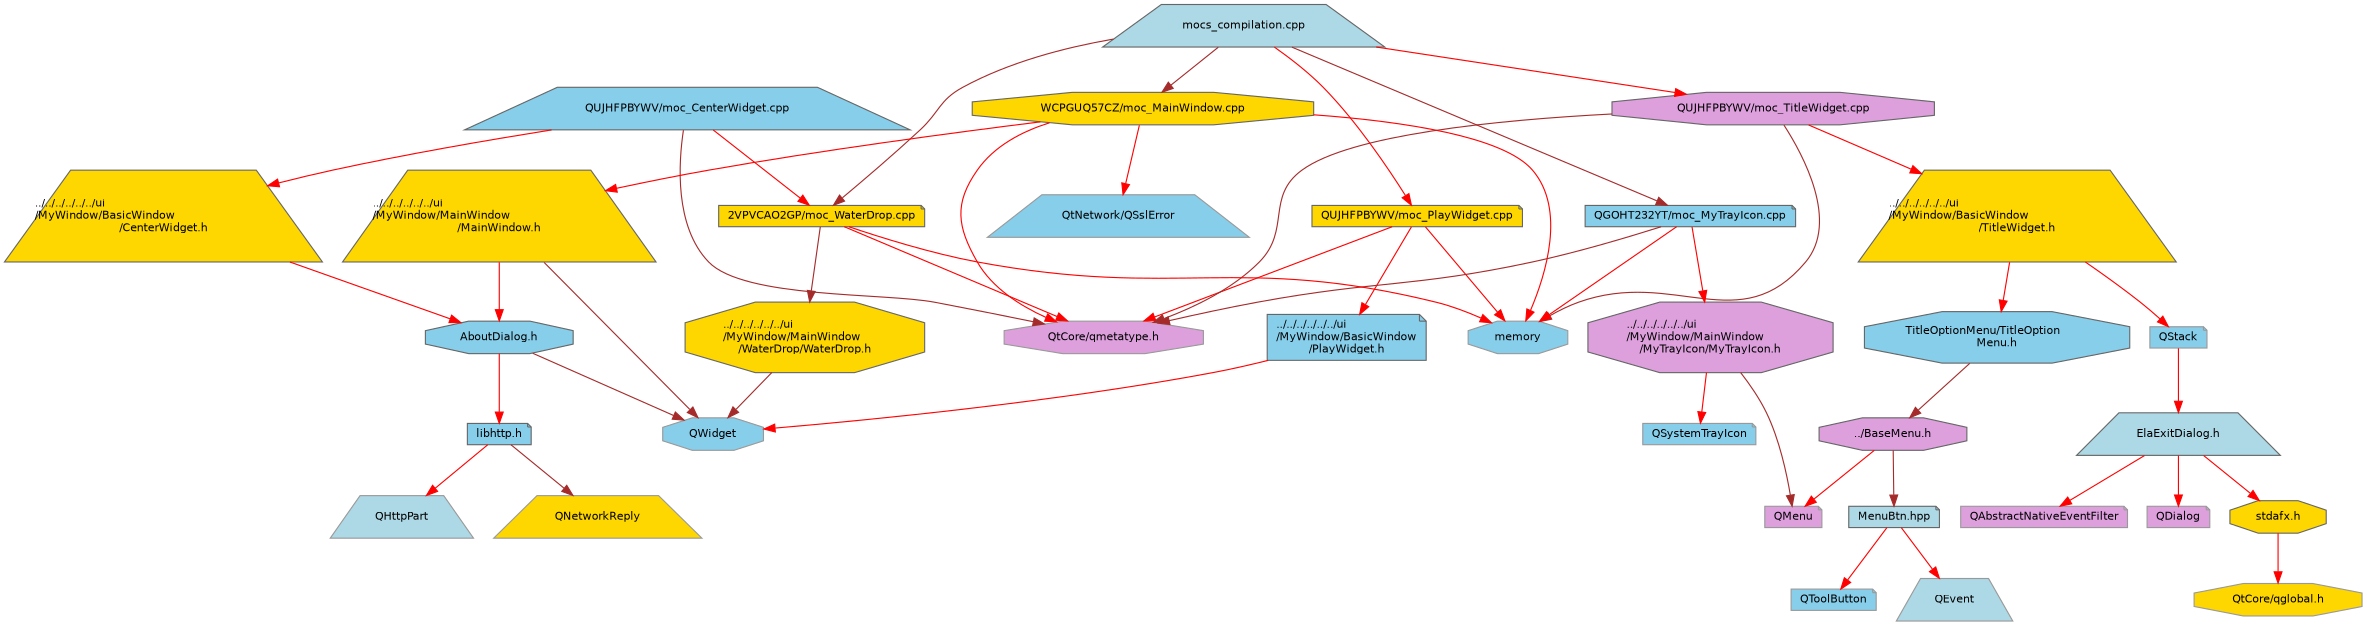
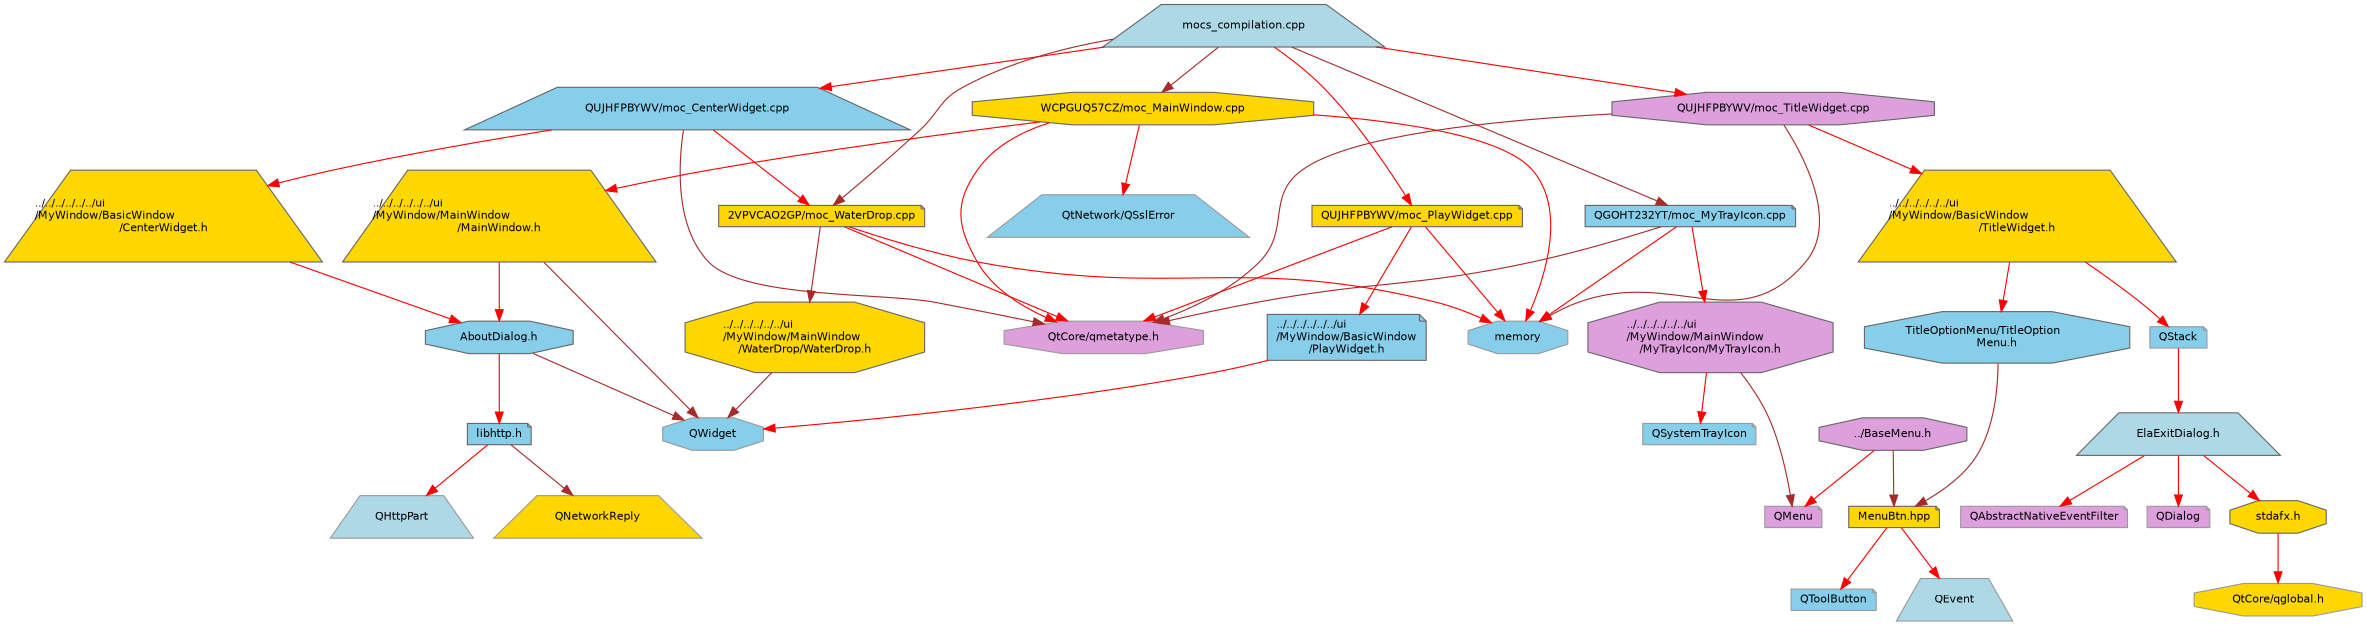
none -> (968, 67)
(1944, 387) -> (1983, 444)
(1894, 517) -> (1894, 517)
